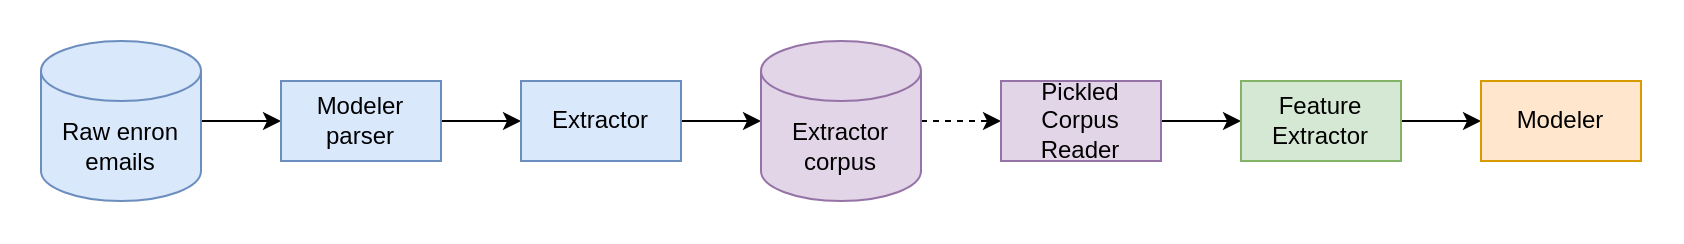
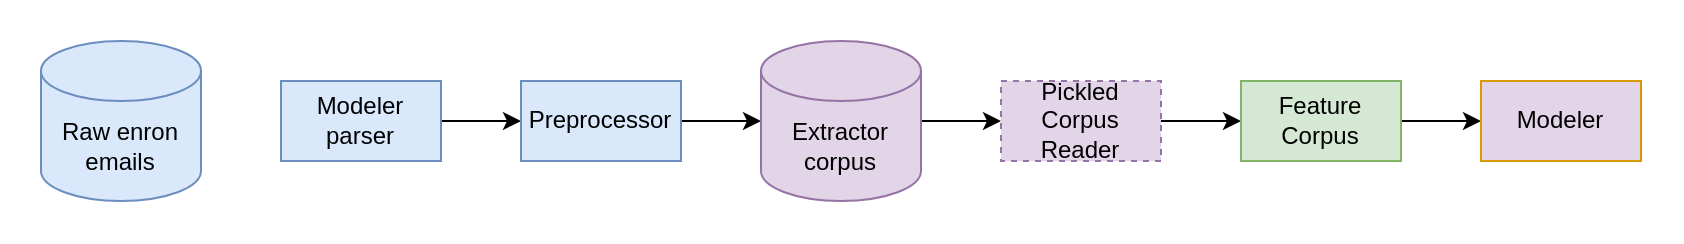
(234, 121) -> none
(601, 121) -> (601, 121)
(953, 121) -> (953, 121)
(1081, 121) -> (1081, 121)
(1321, 121) -> (1321, 121)
(1561, 121) -> (1561, 121)
